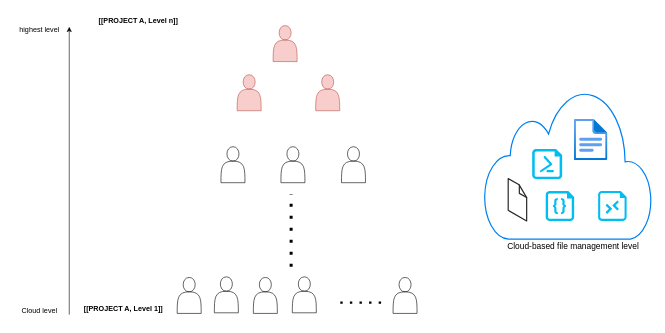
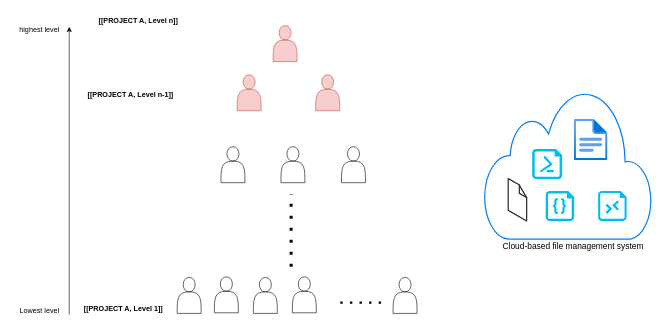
none -> (131, 95)
(574, 251) -> (574, 251)
(40, 311) -> (40, 311)
